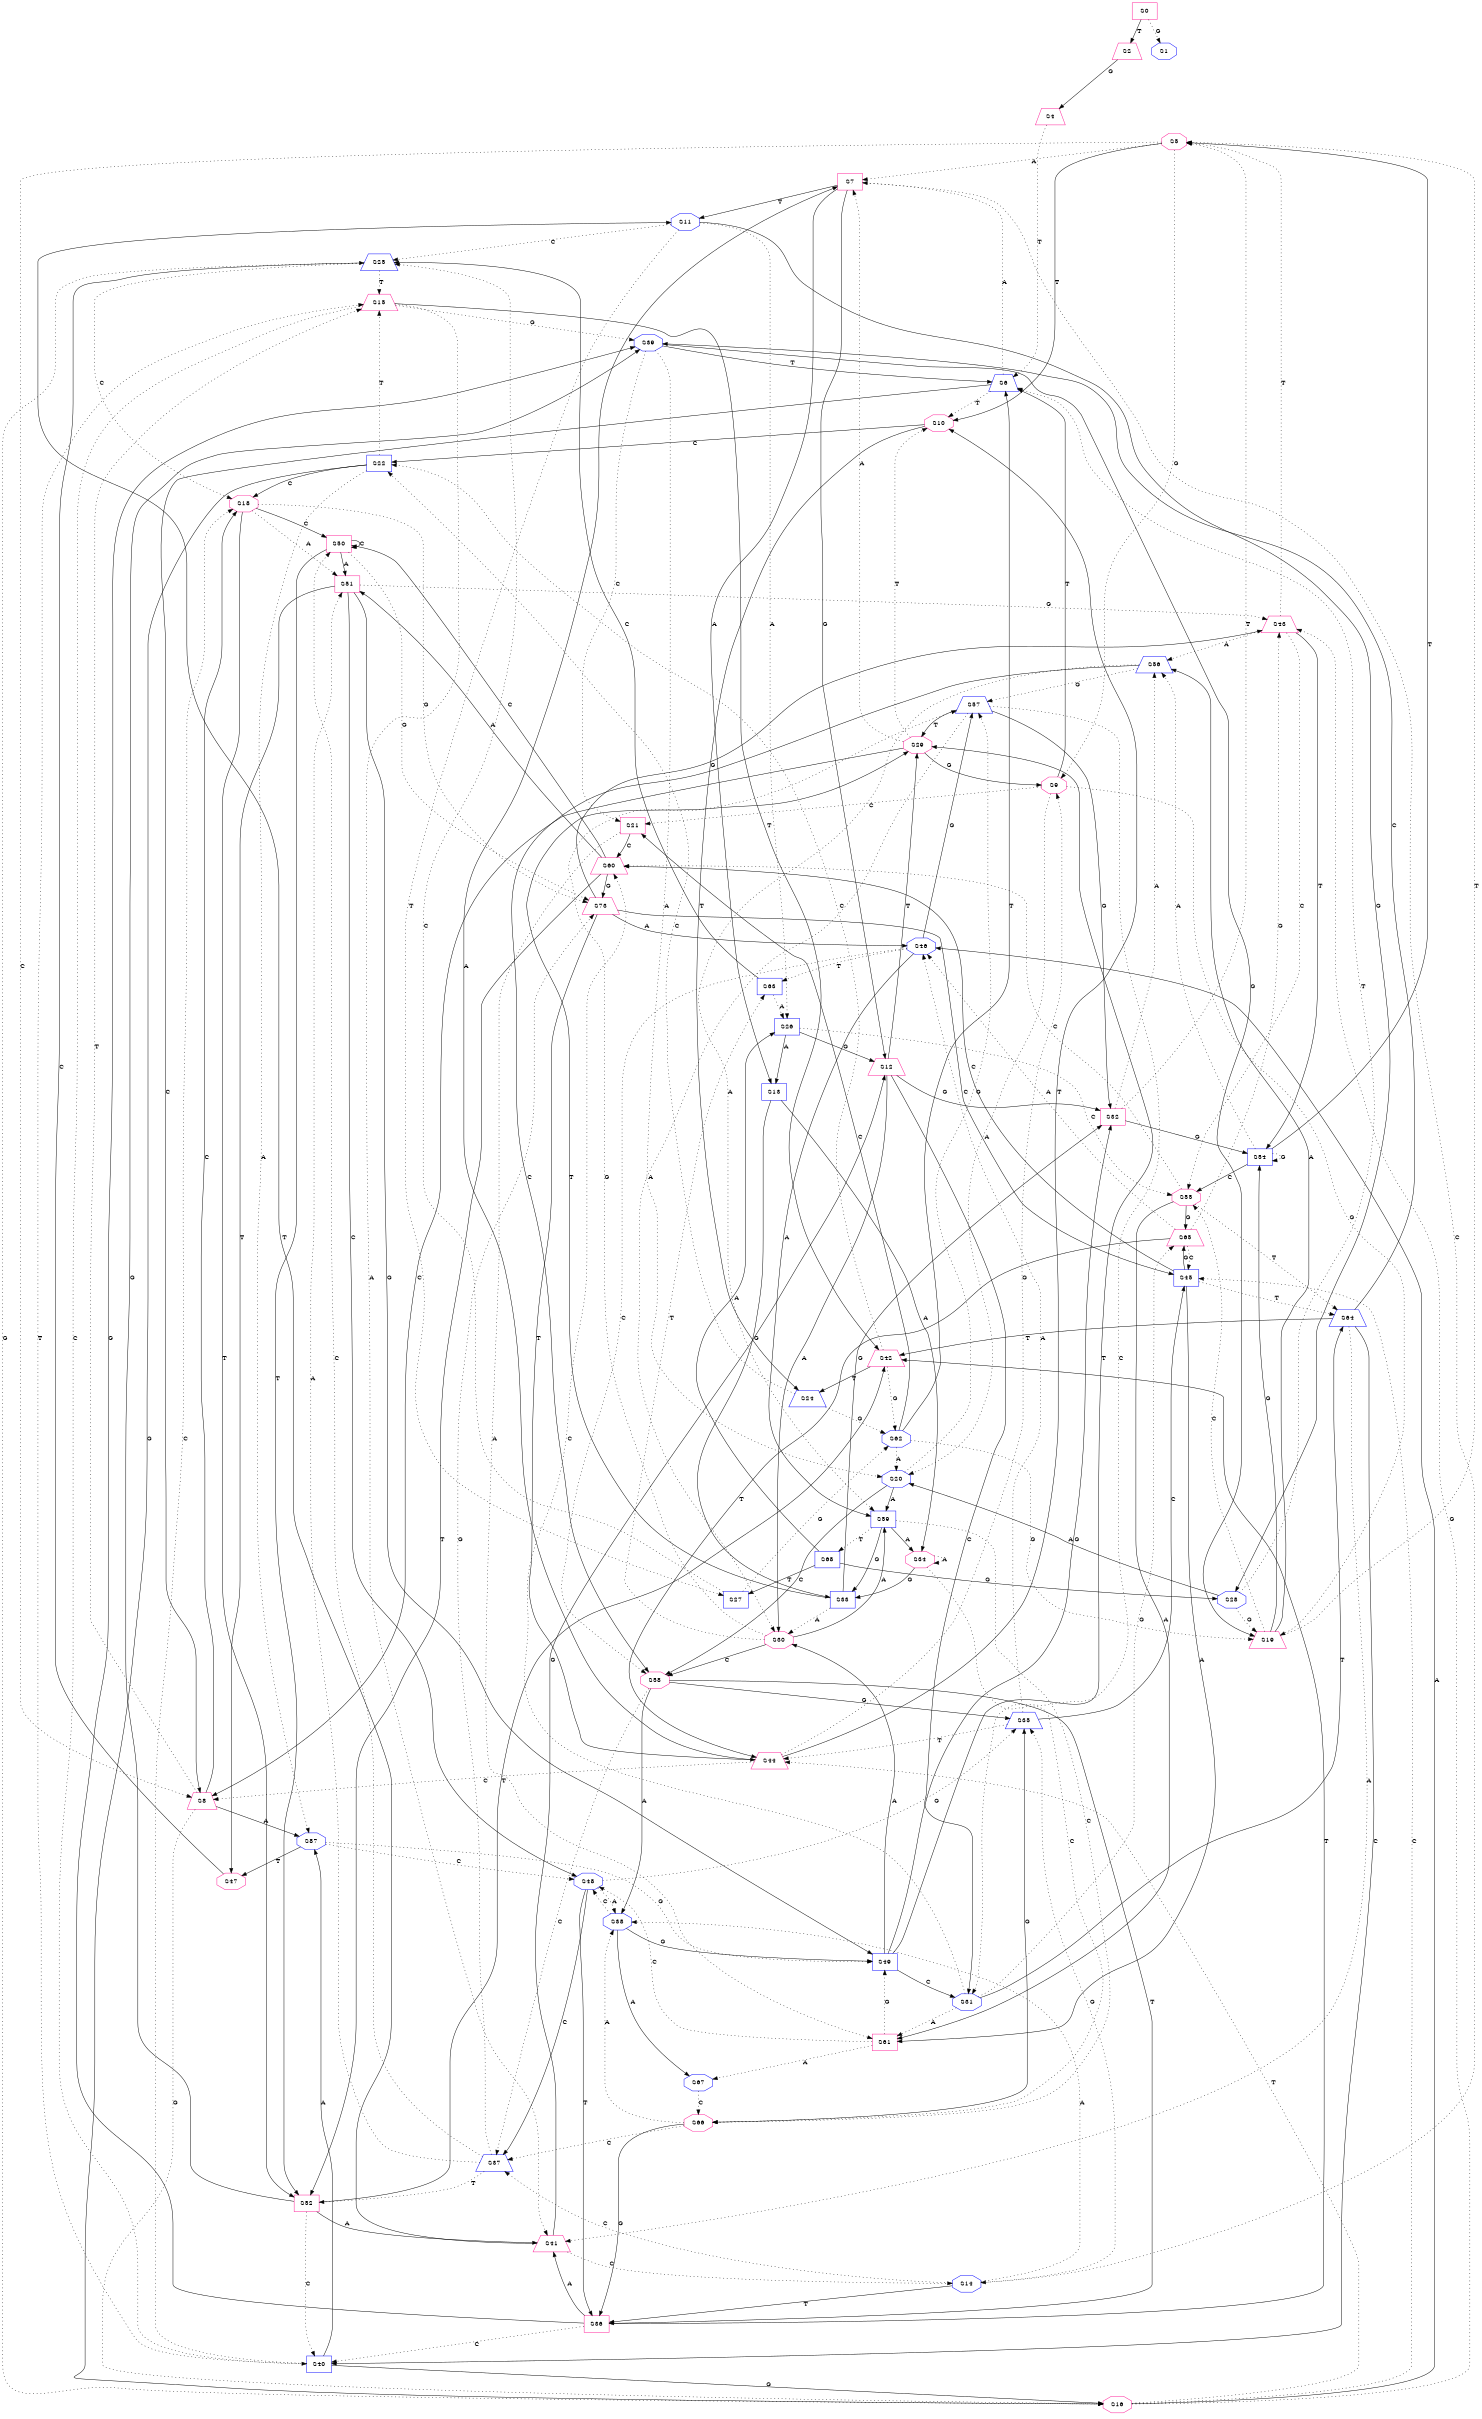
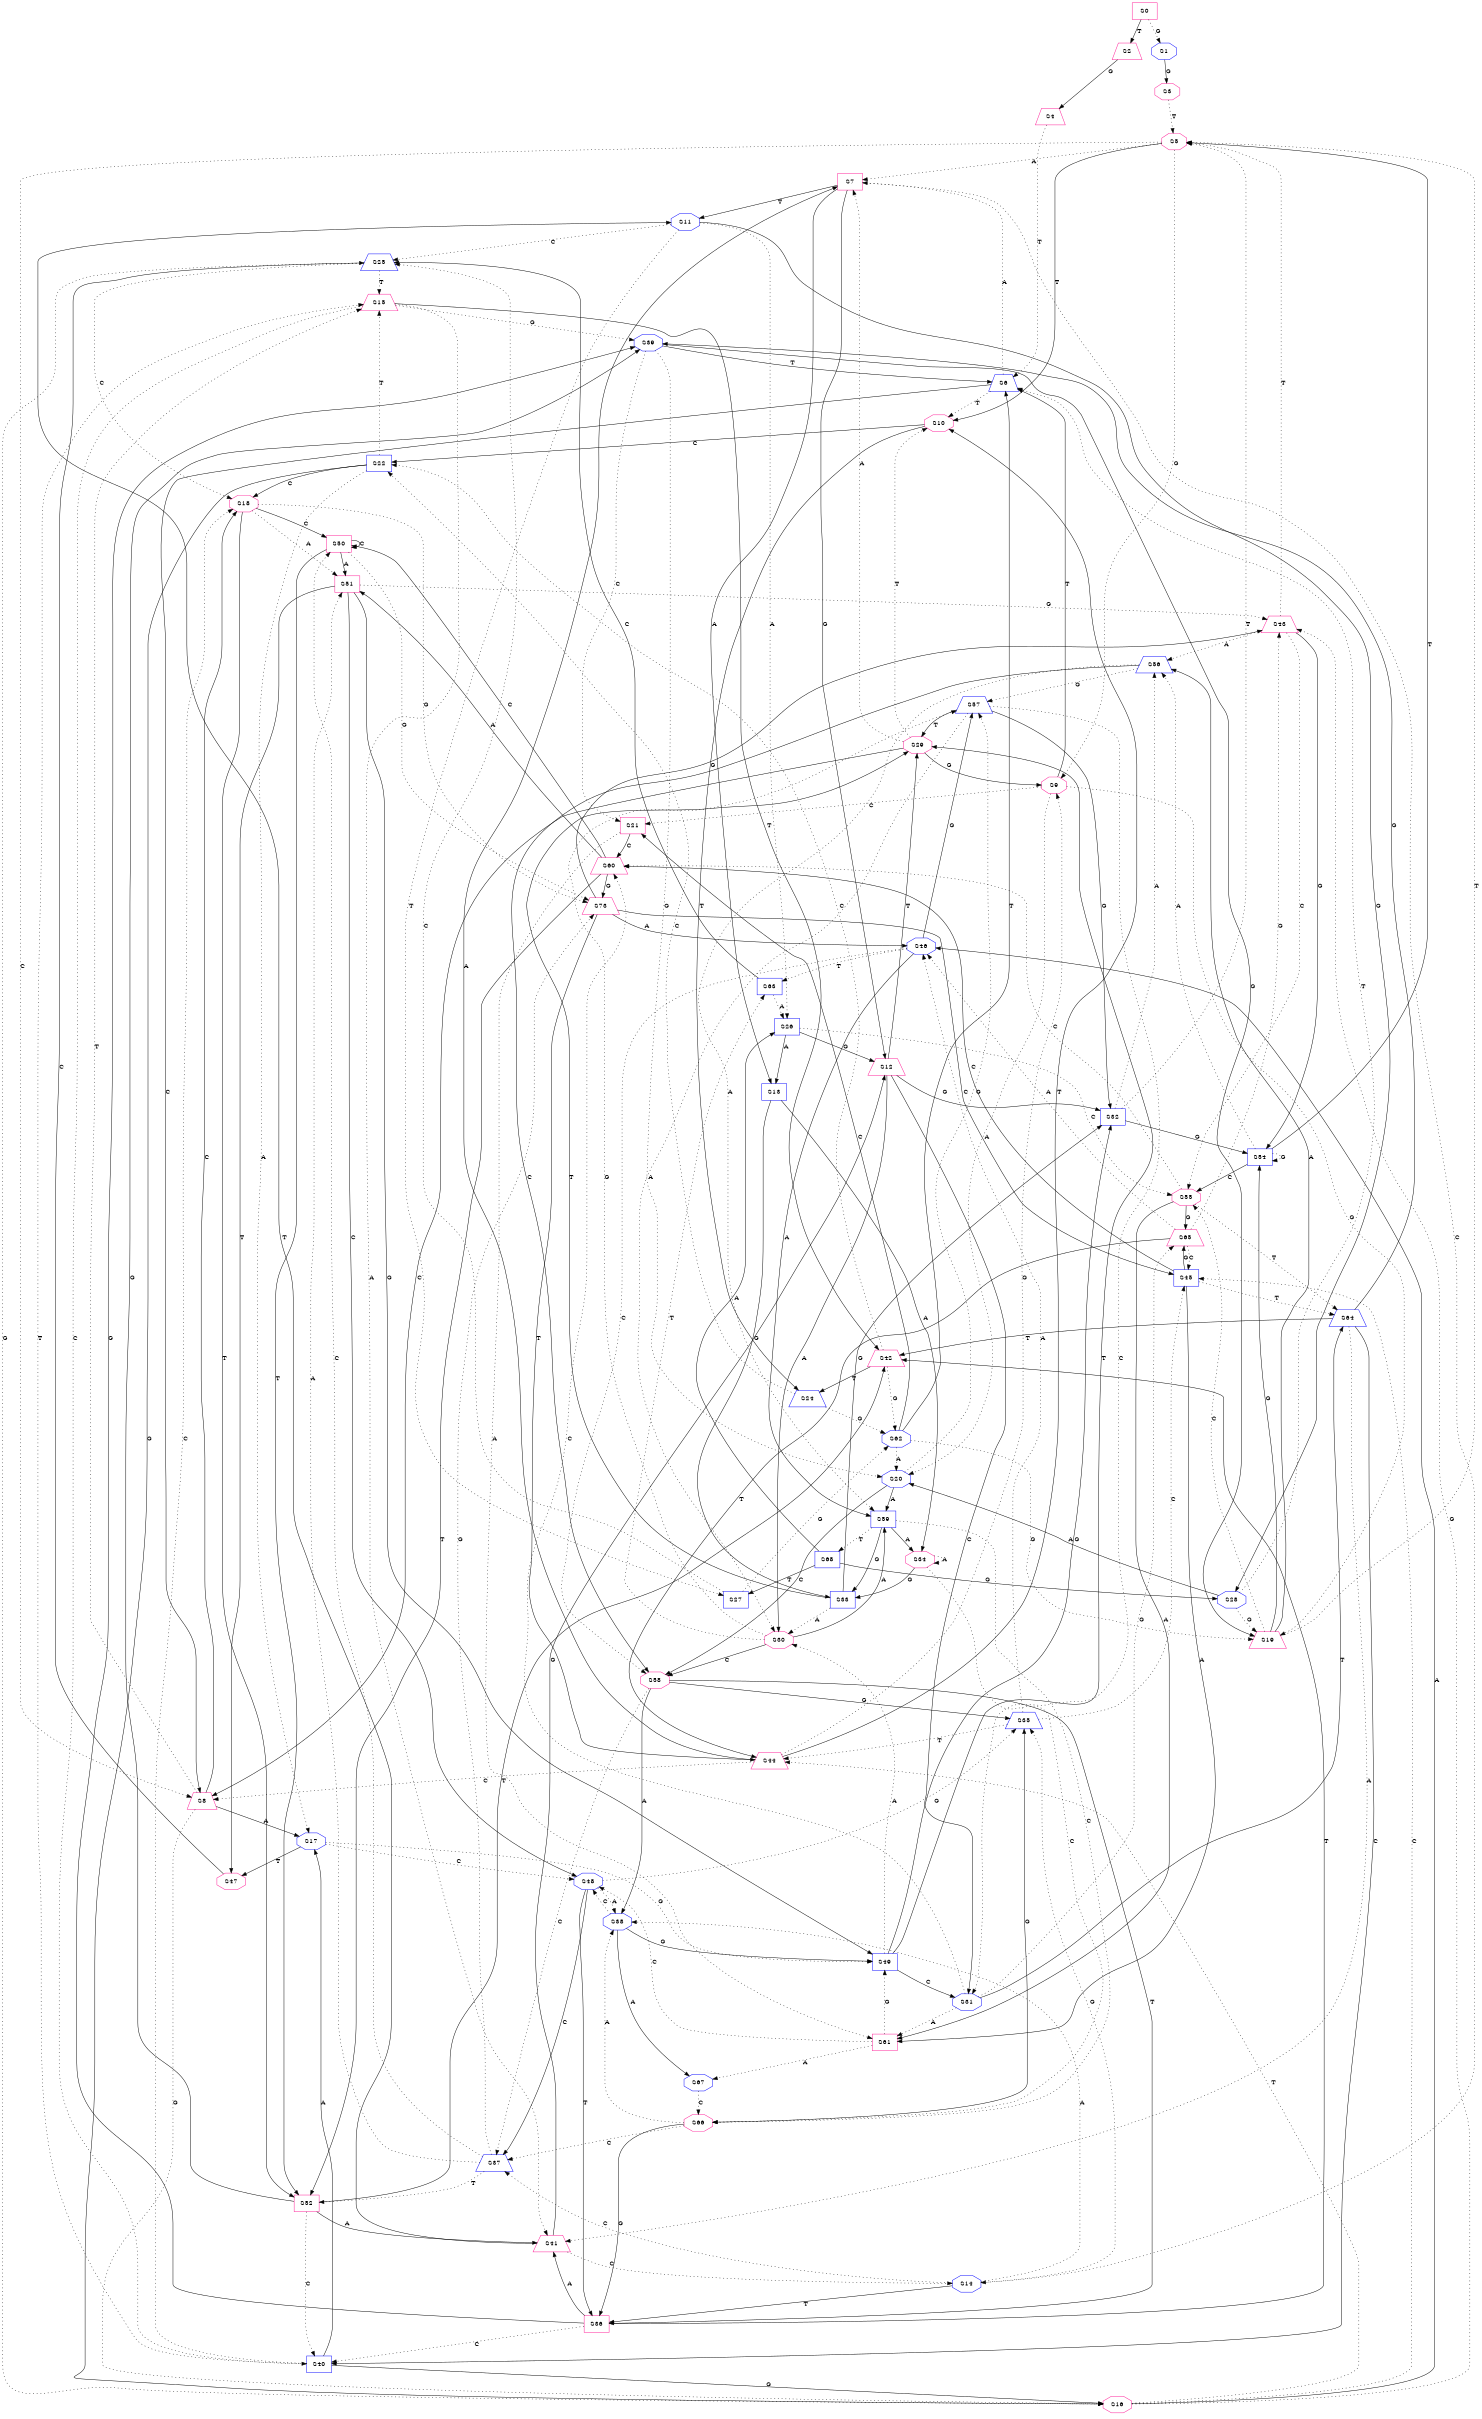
none -> (1167, 92)
(1394, 826) -> (1394, 826)
(1320, 886) -> (1320, 886)
(667, 906) -> (667, 906)
(1113, 1117) -> (1113, 1117)
(1171, 1547) -> (1171, 1547)
(894, 1776) -> (894, 1776)
(311, 1841) -> (311, 1841)
